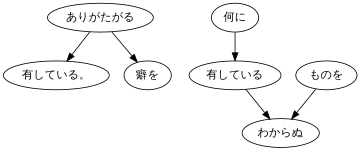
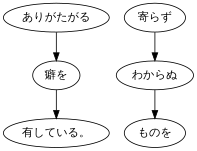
(235, 18) -> none
(81, 43) -> (56, 100)
(235, 75) -> (155, 18)
(306, 101) -> (155, 100)
